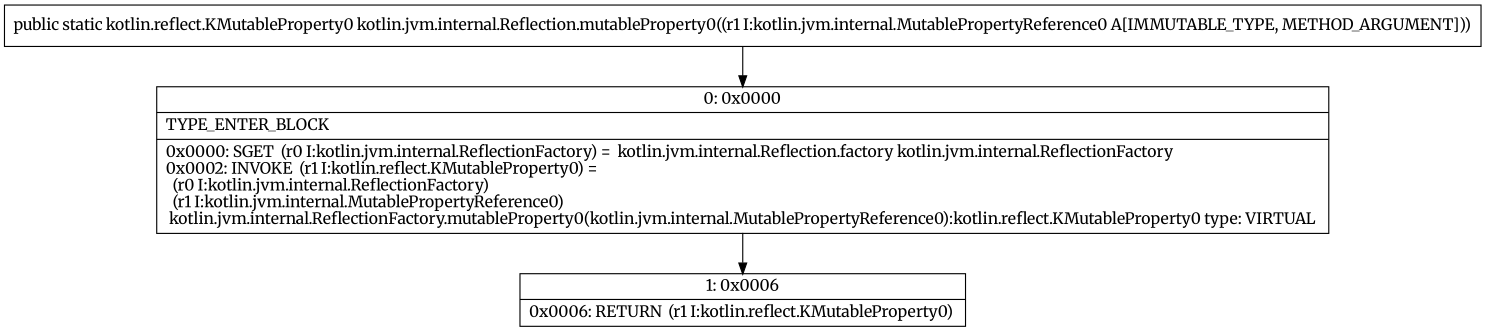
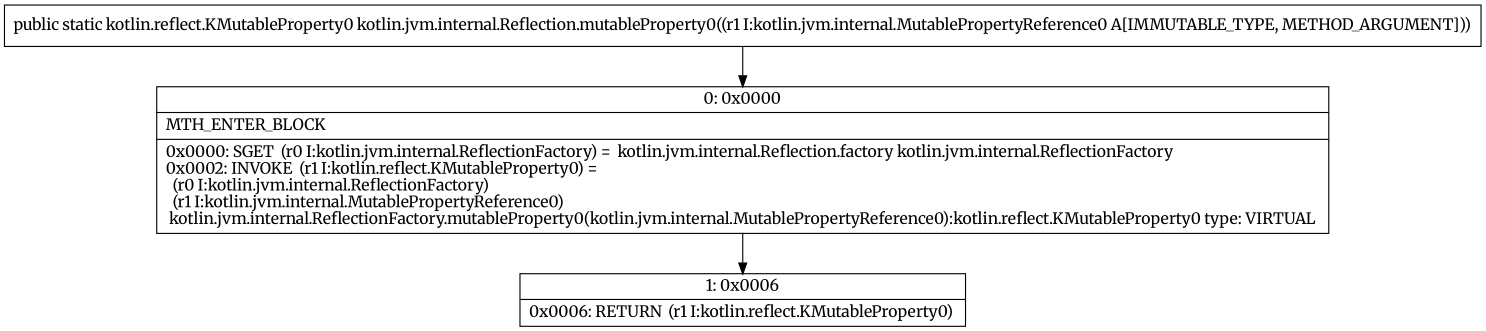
(247, 125) -> (246, 125)
